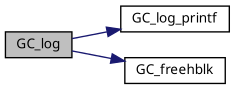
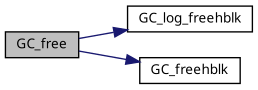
(175, 19) -> (190, 19)
(39, 45) -> (42, 45)
